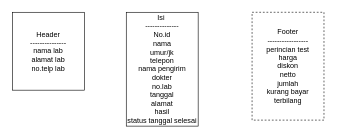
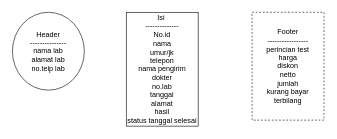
(48, 51) -> (48, 51)
